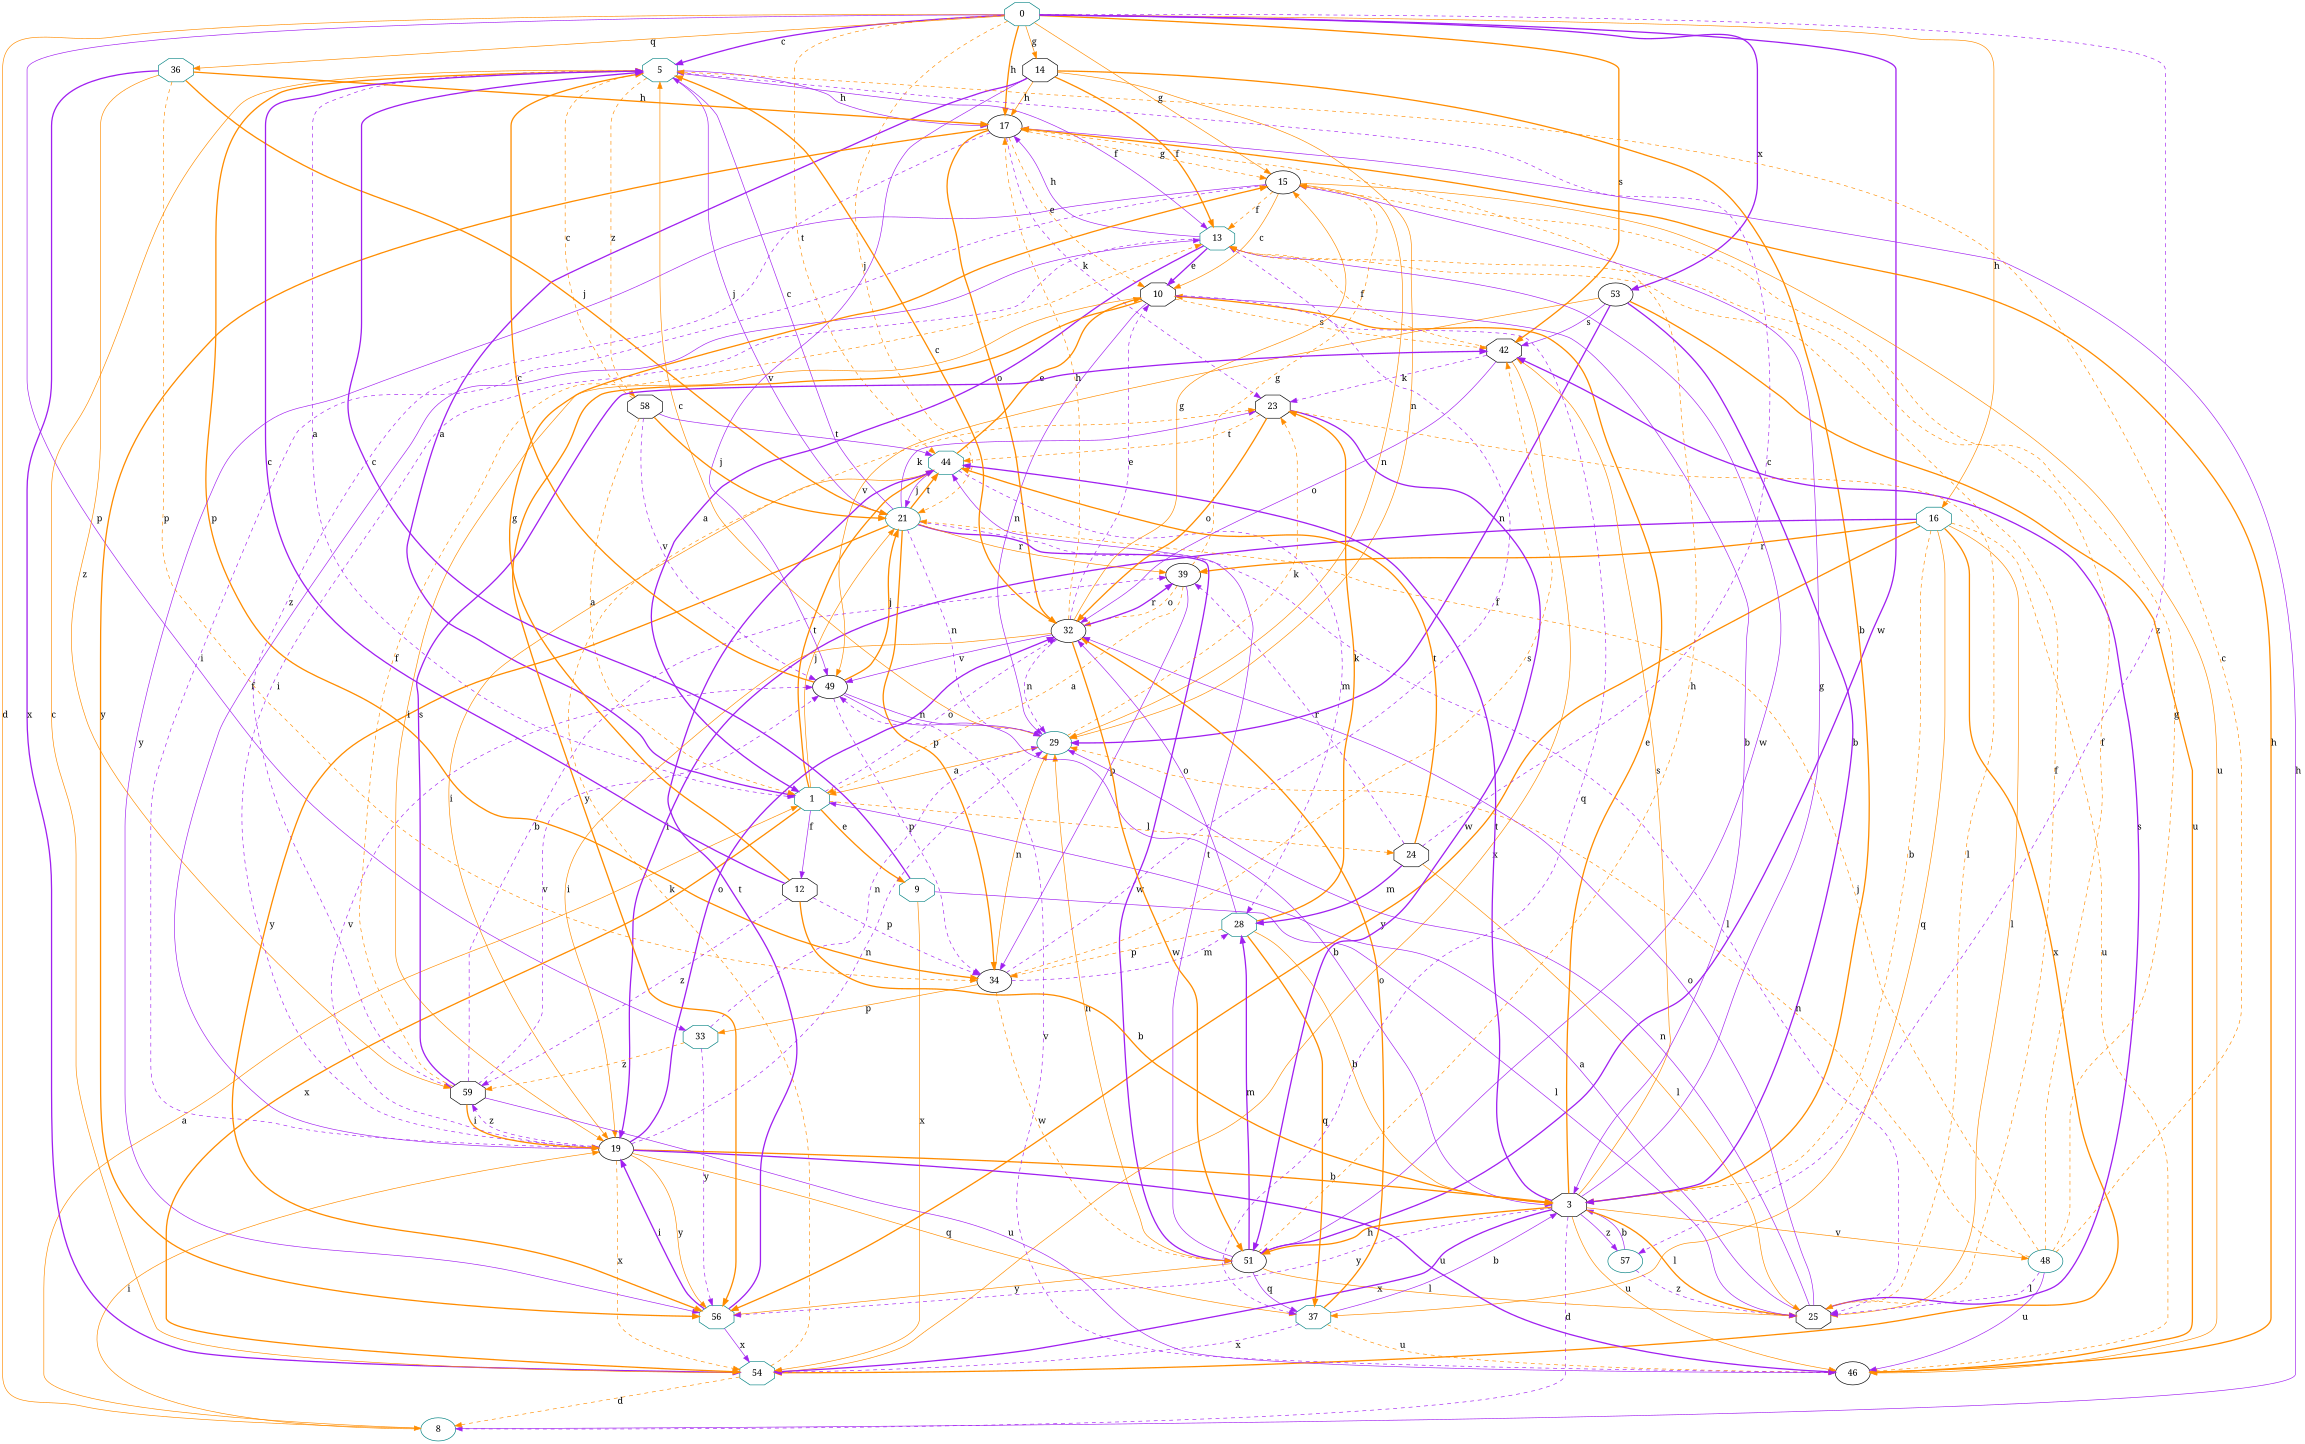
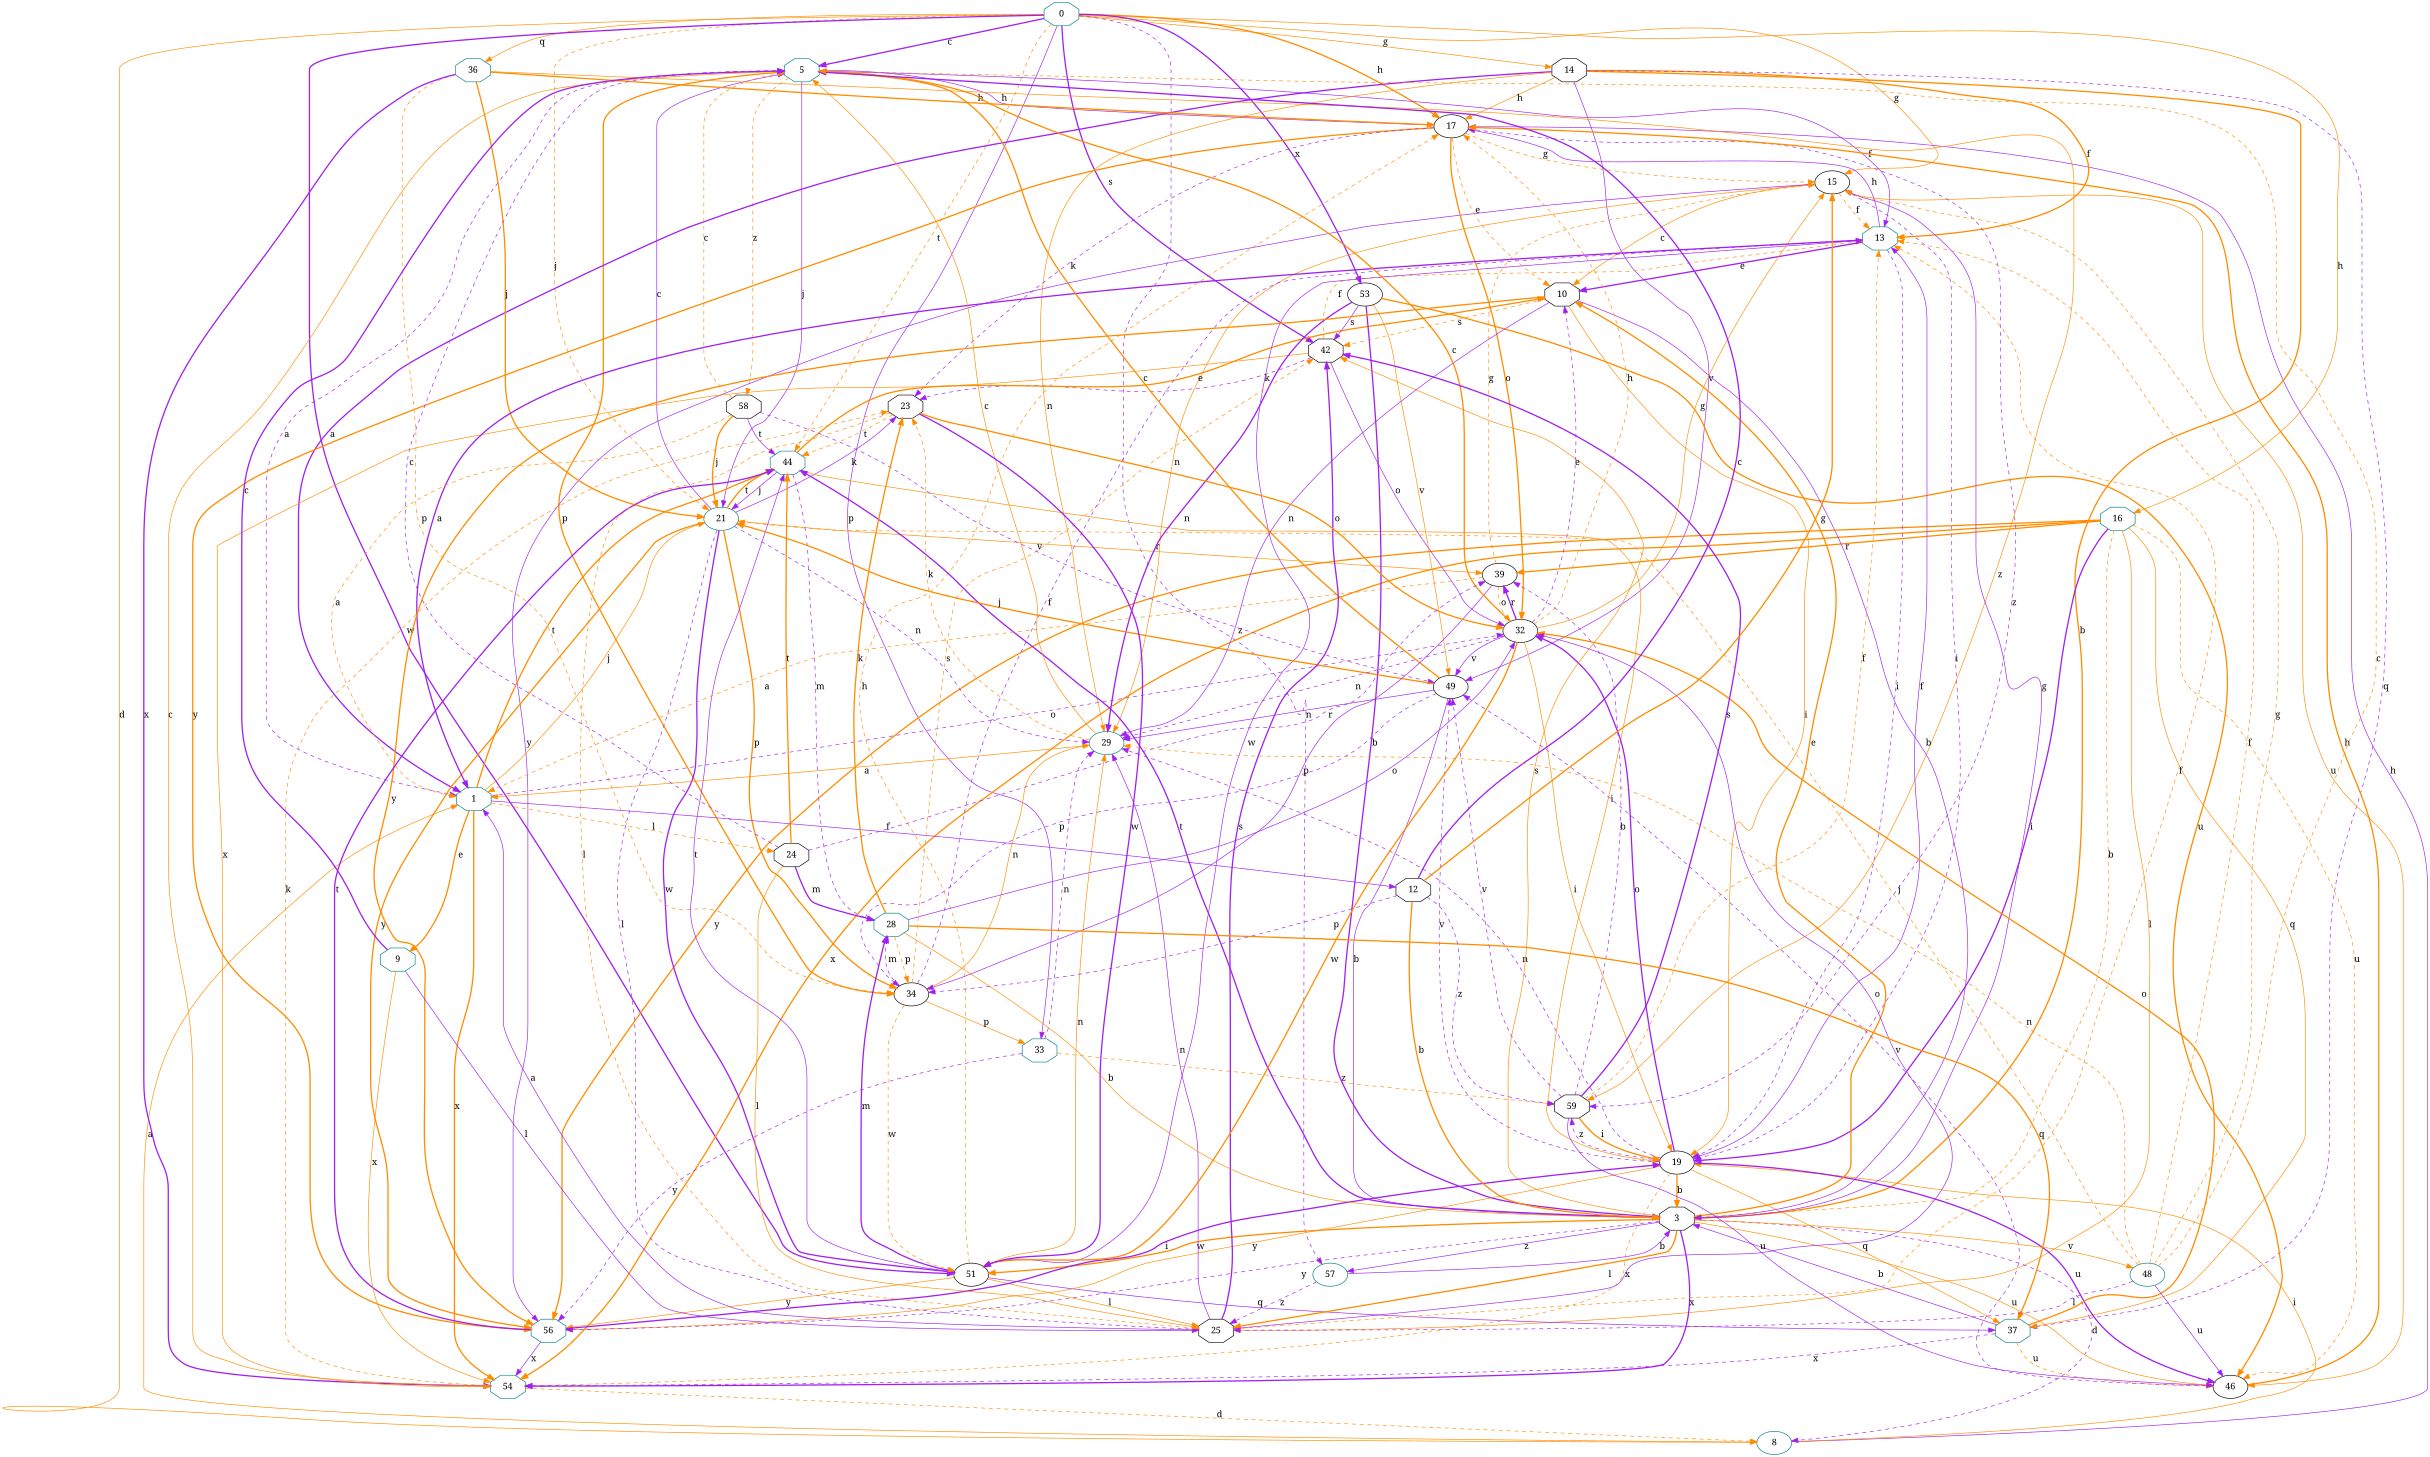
(1486, 43) -> (1125, 212)
(1588, 766) -> (2376, 451)
(1371, 1233) -> (1201, 1247)
